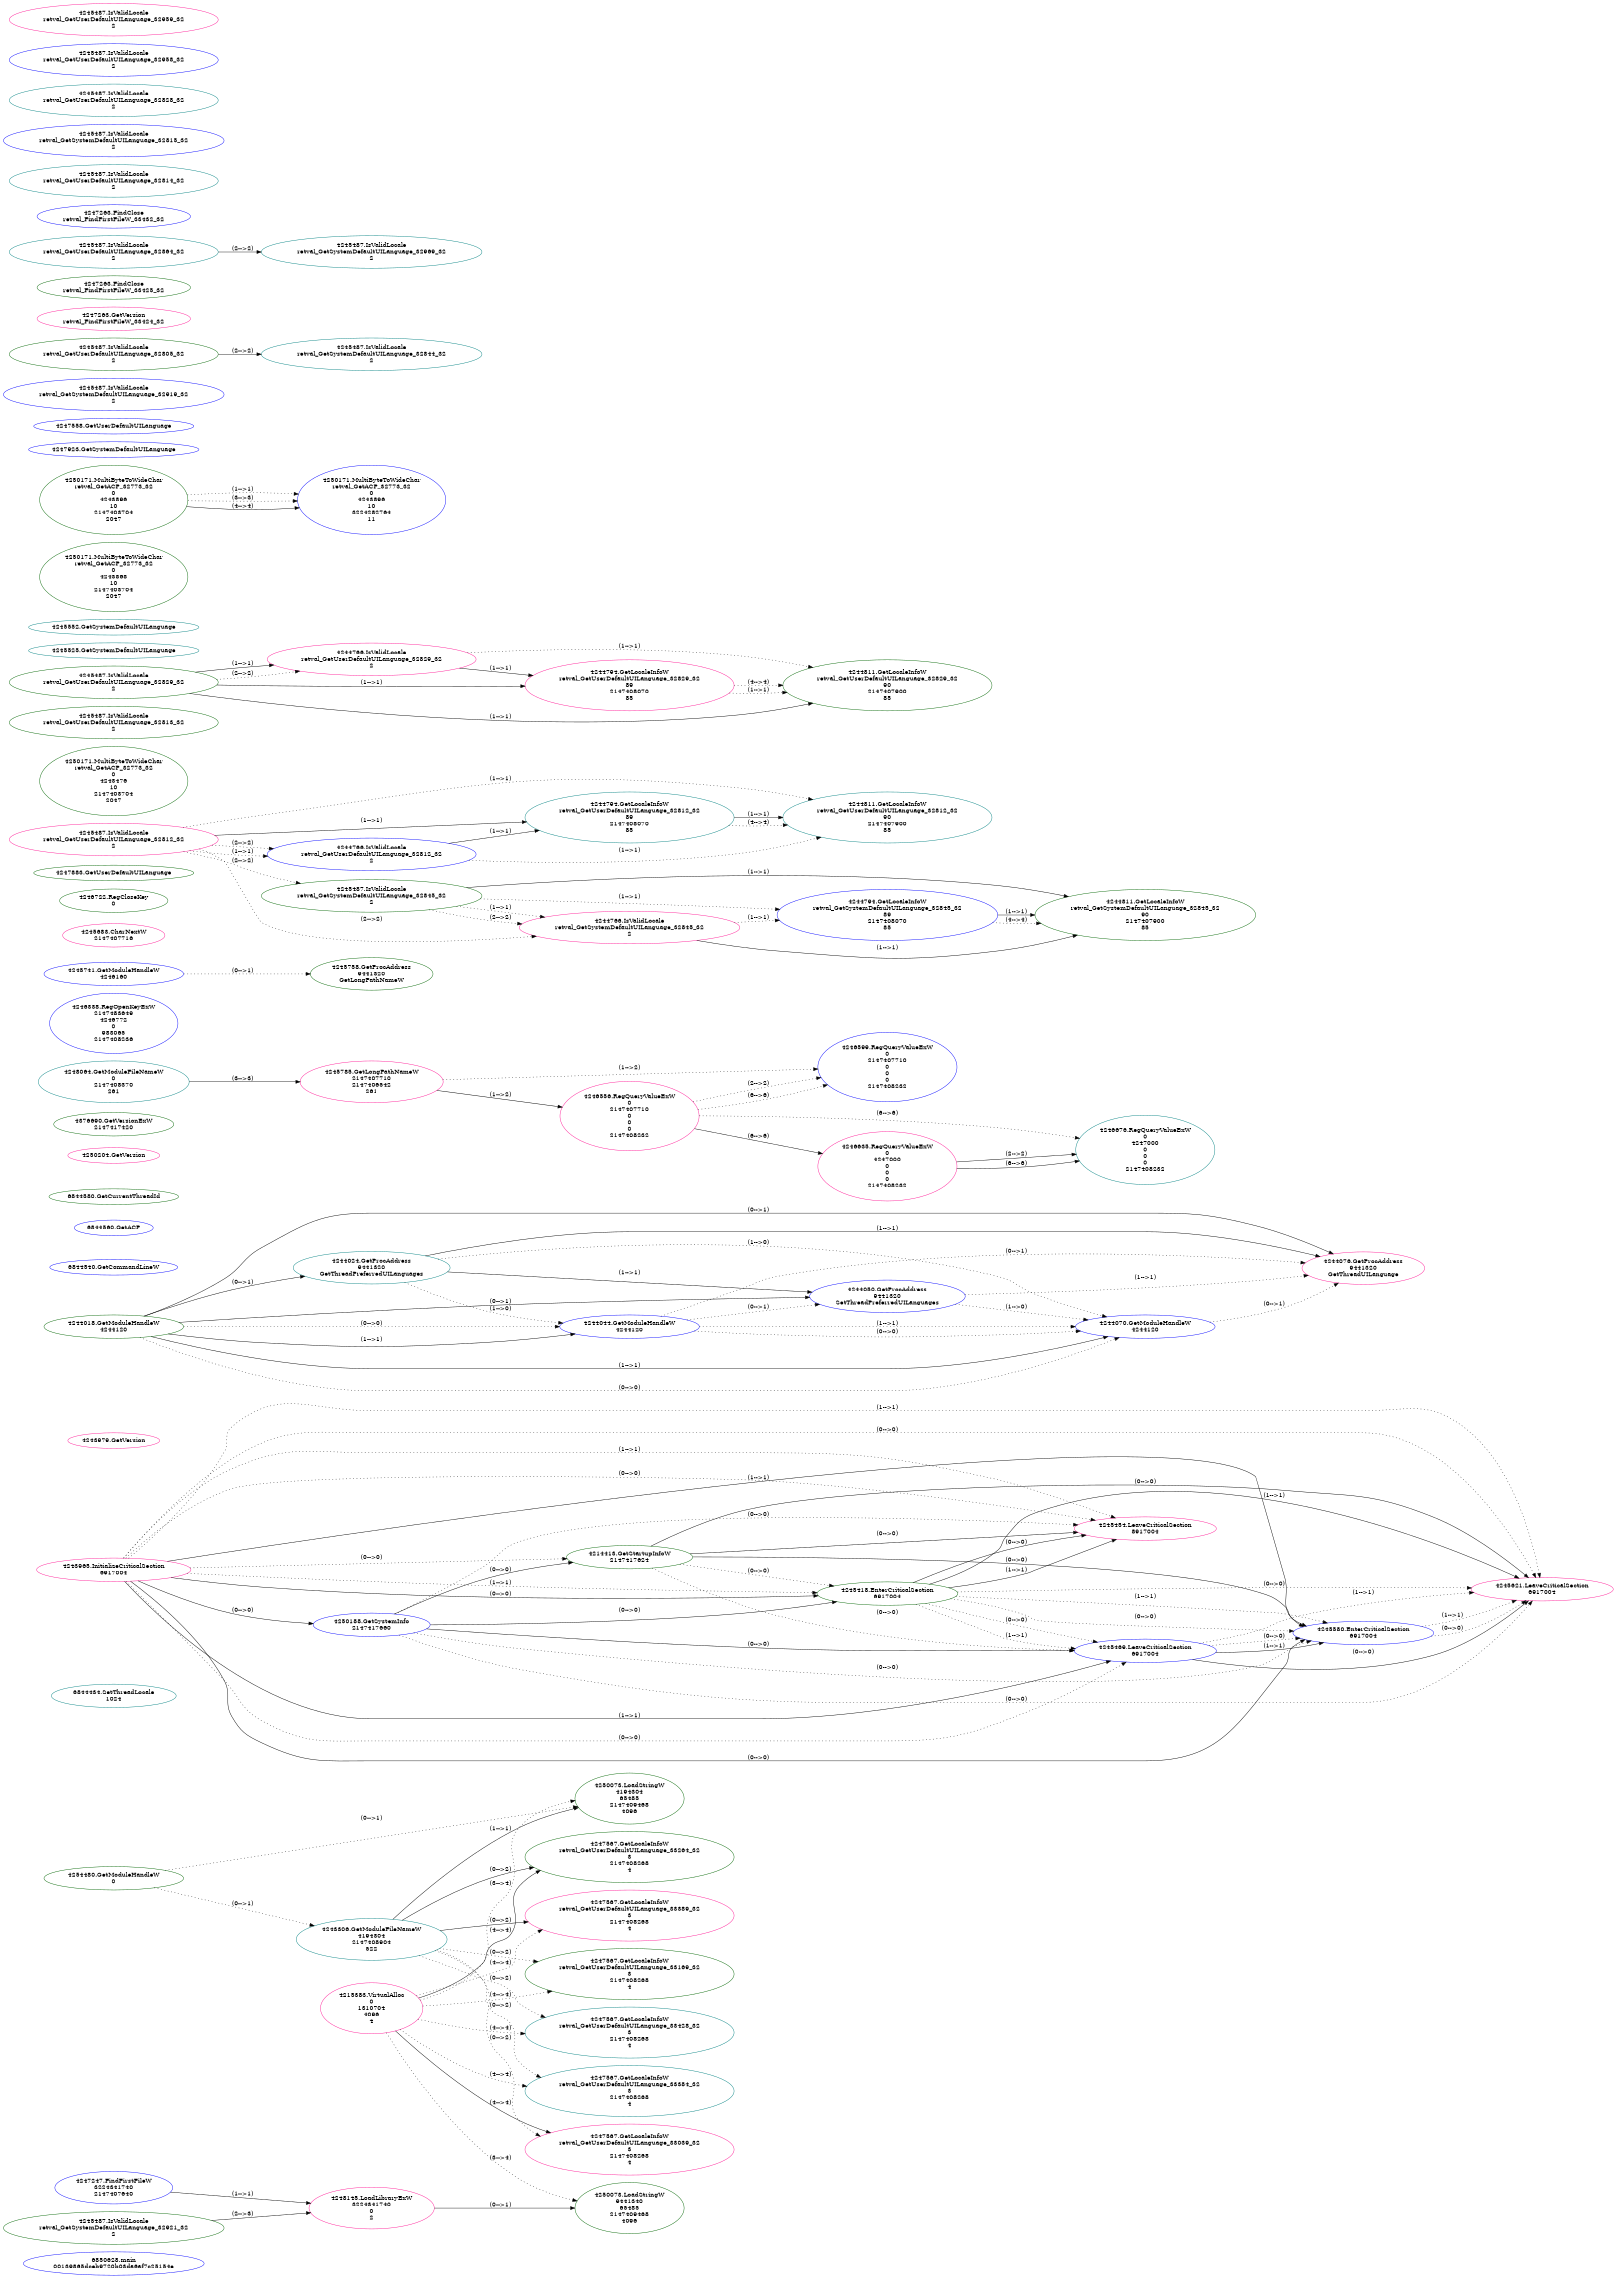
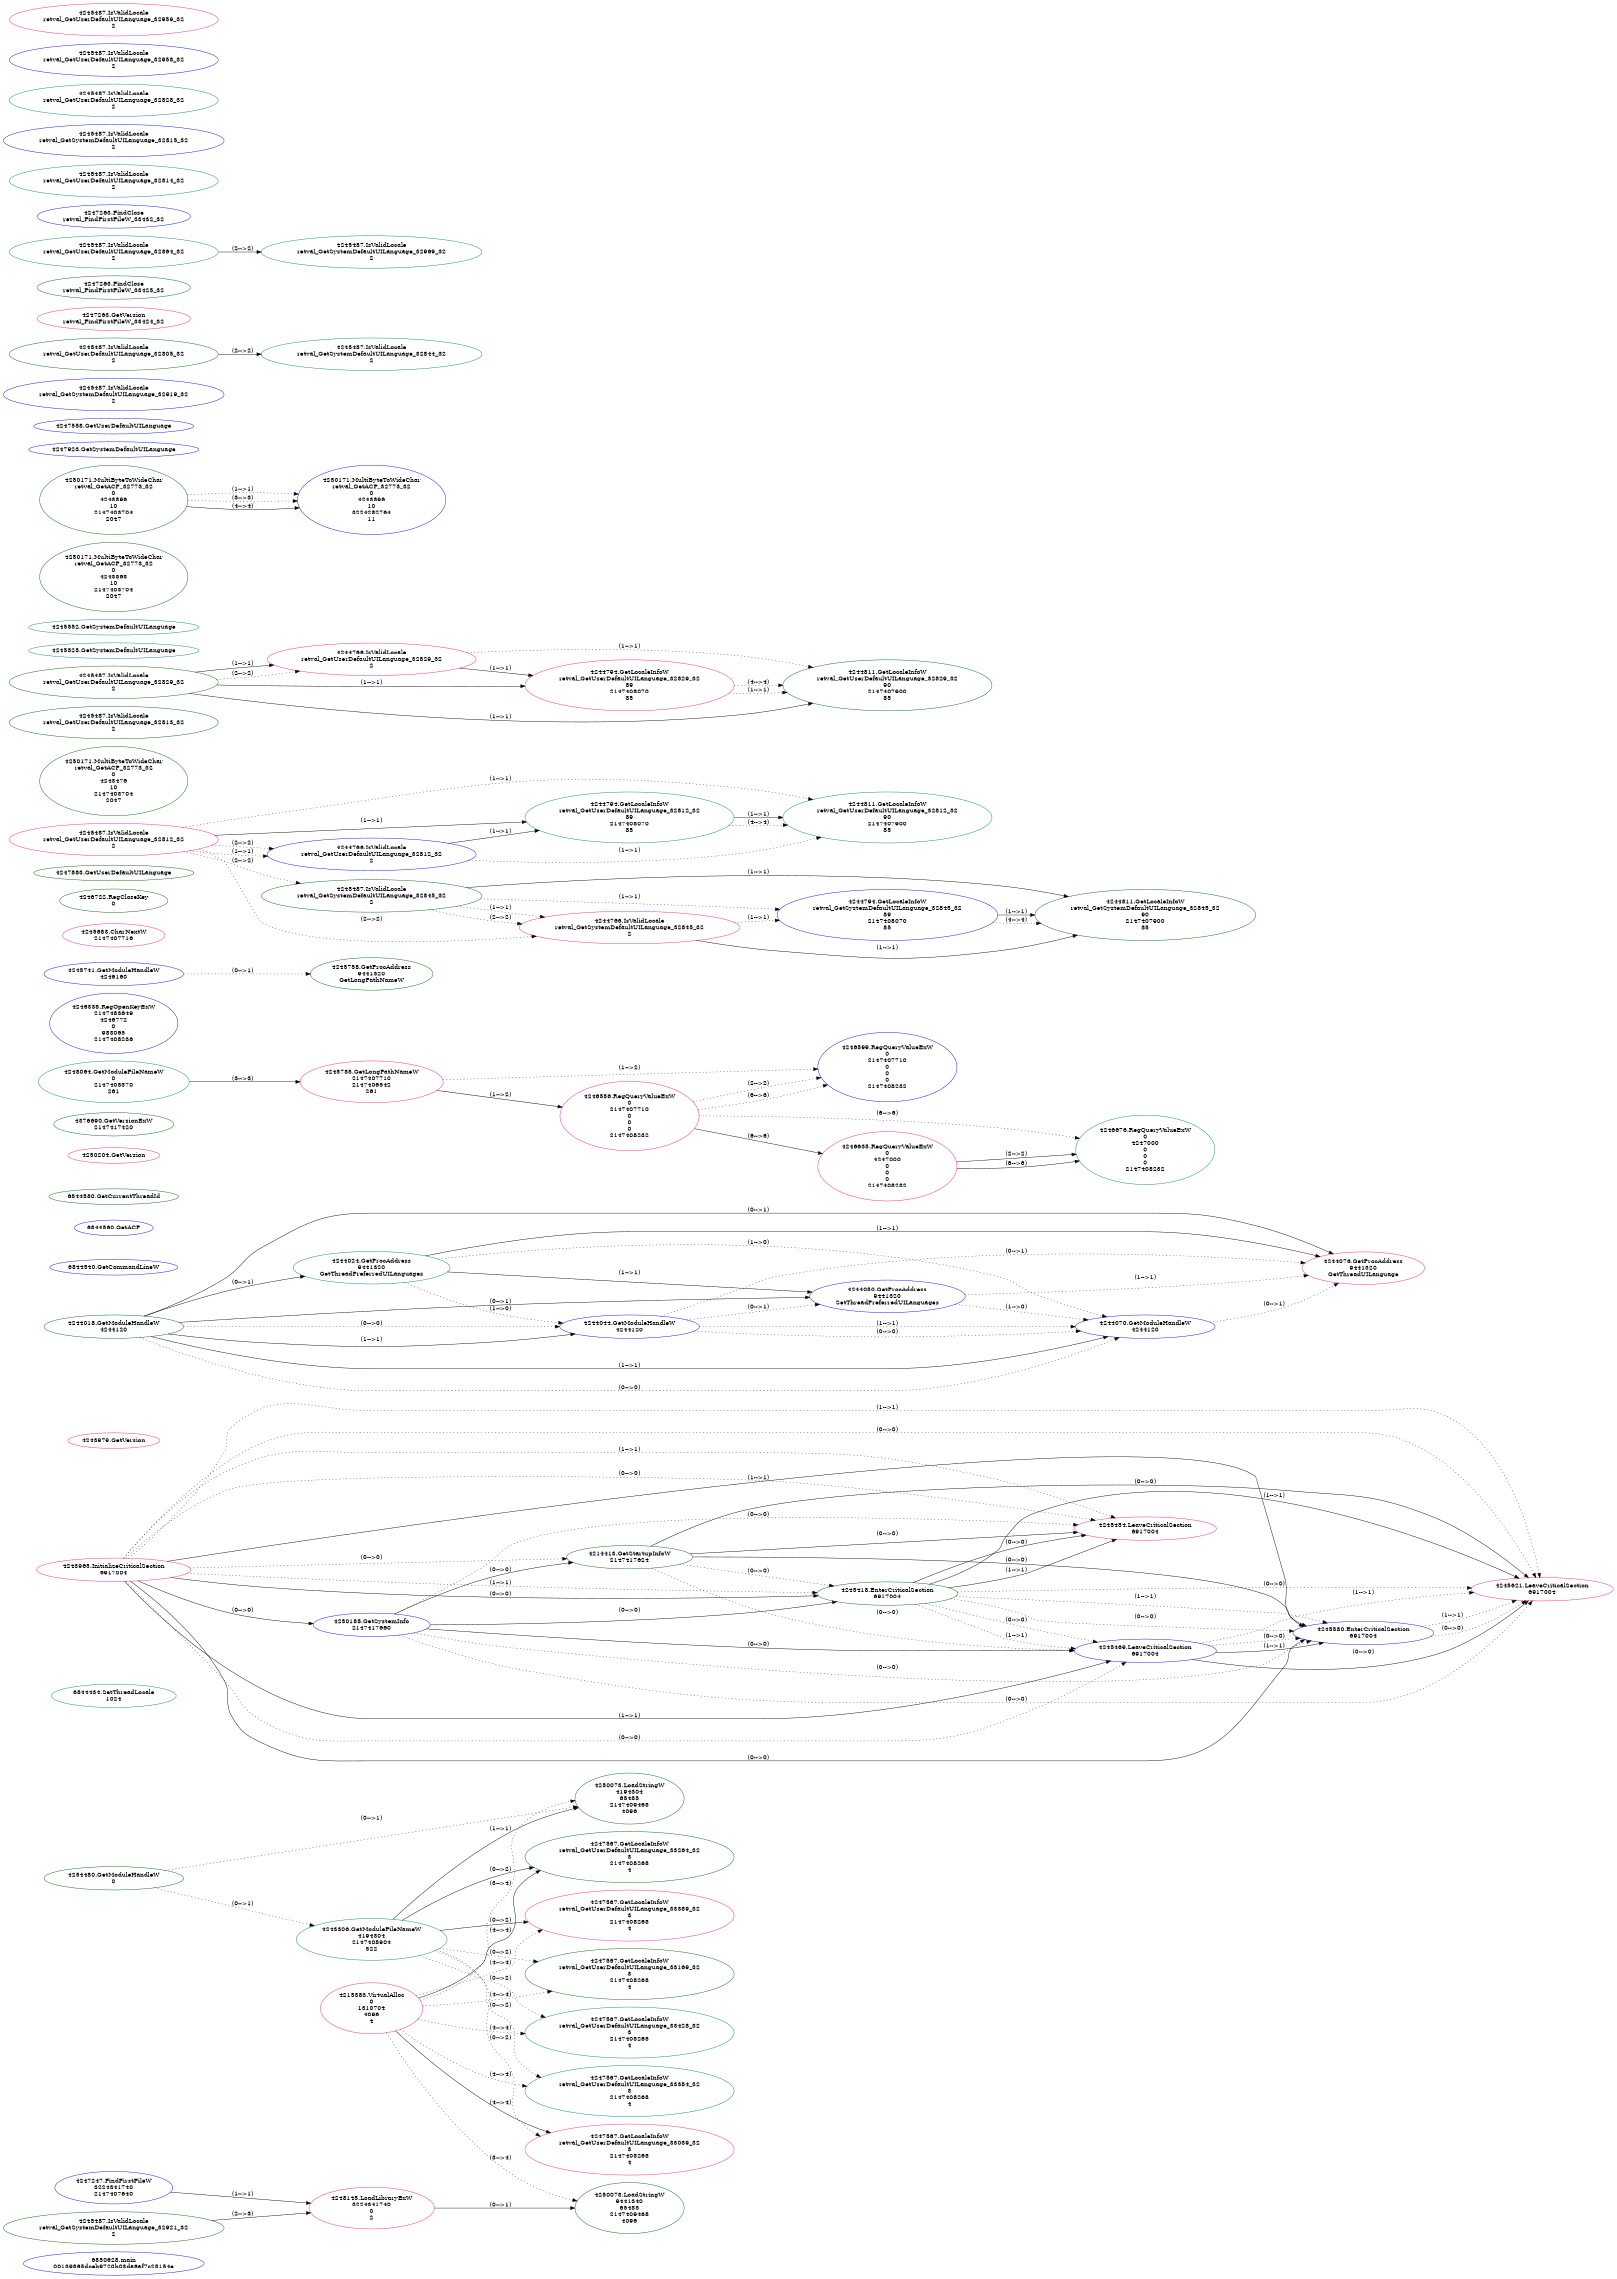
(1145, 1529) -> (1145, 1529)
